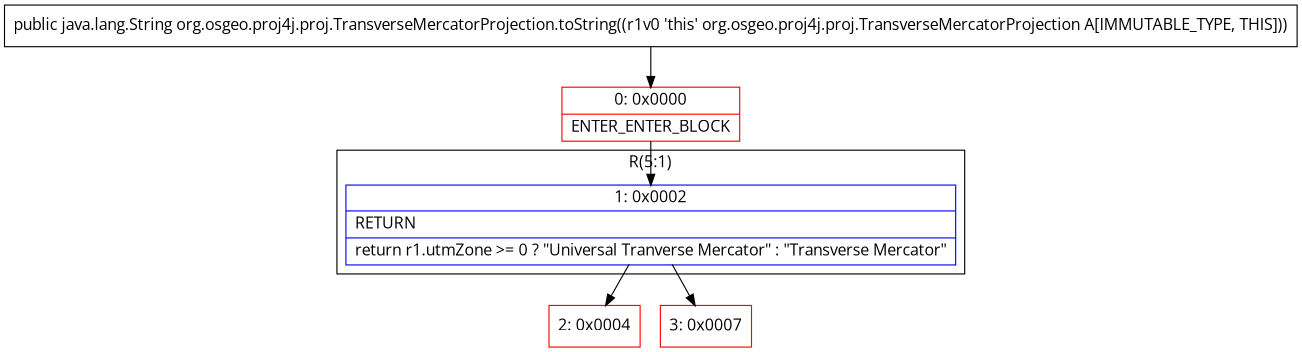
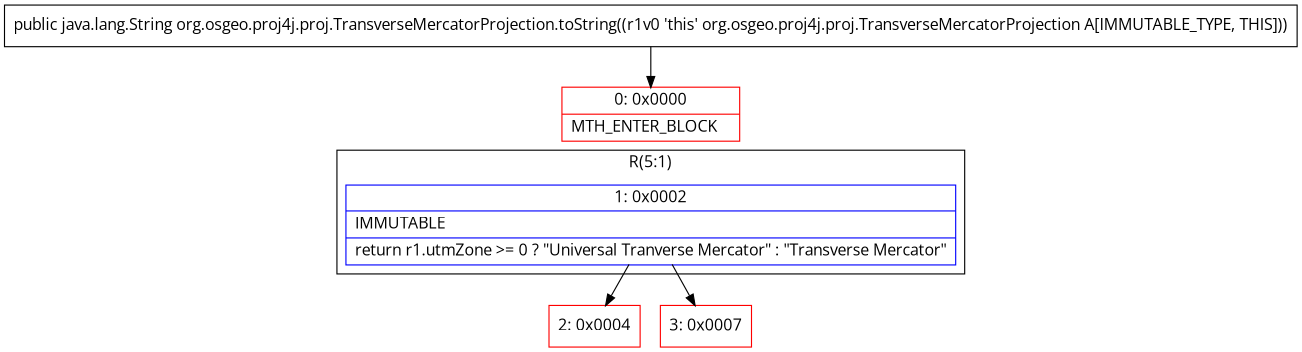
(651, 127) -> (644, 127)
(651, 158) -> none
(386, 224) -> (400, 224)
